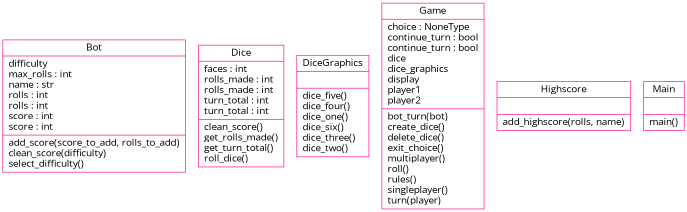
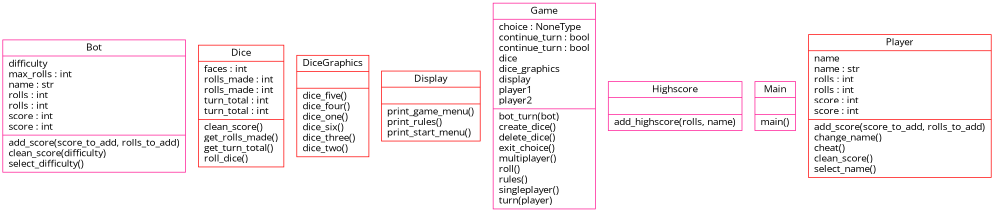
(241, 106) -> (241, 106)
(333, 106) -> (333, 106)
none -> (431, 106)
none -> (900, 106)
